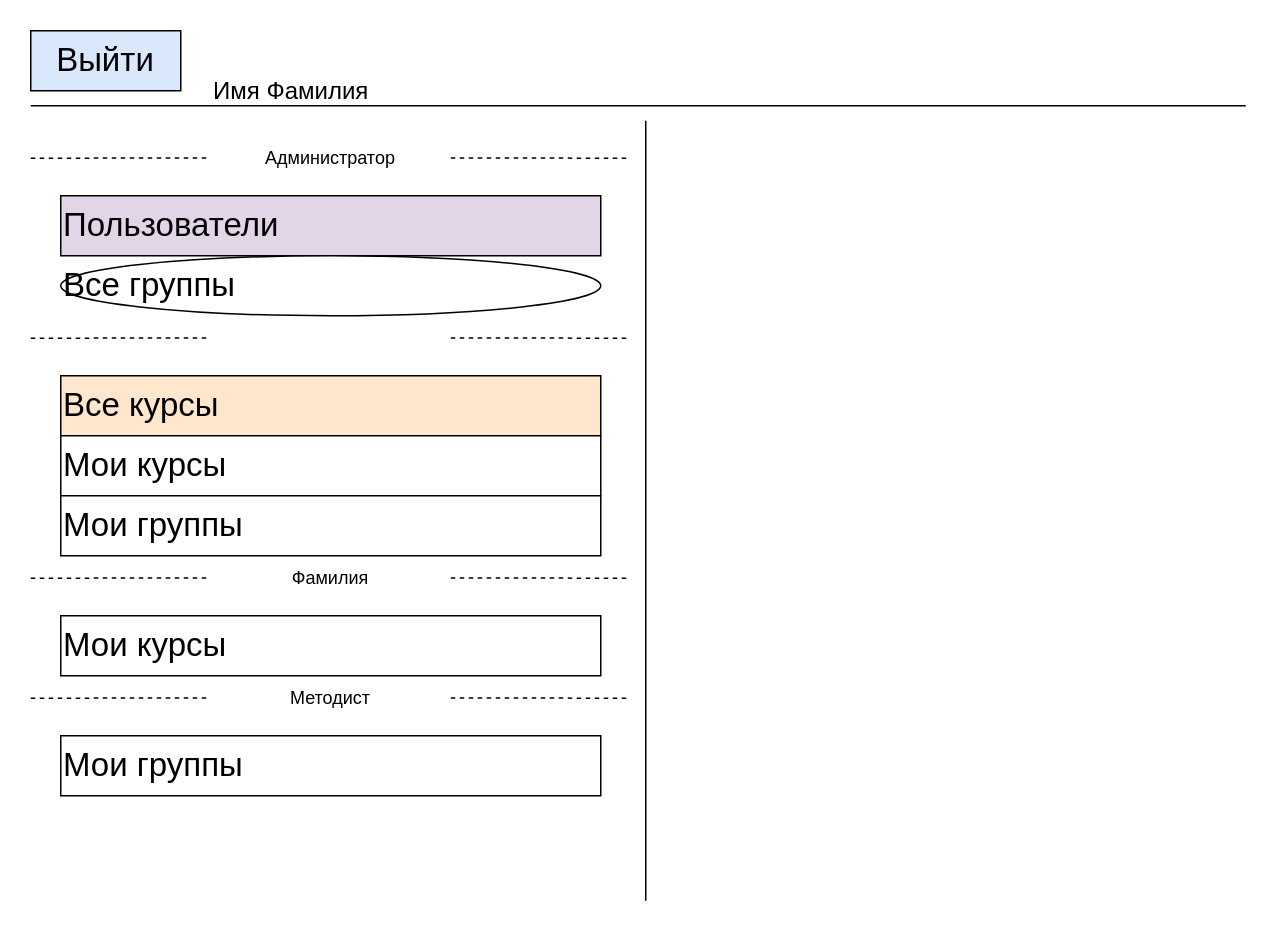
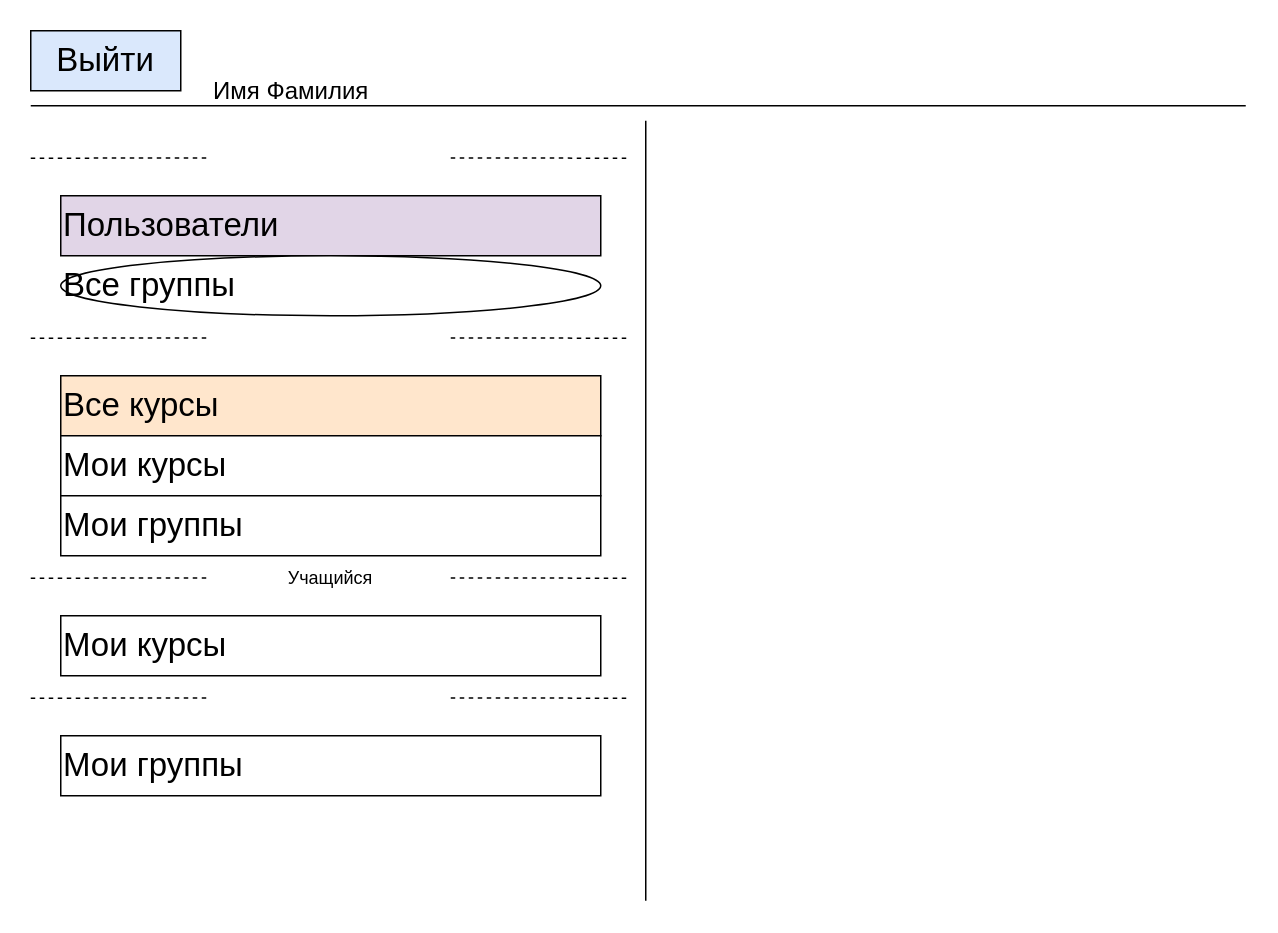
(331, 158) -> none
(331, 578) -> (331, 578)
(331, 698) -> none
